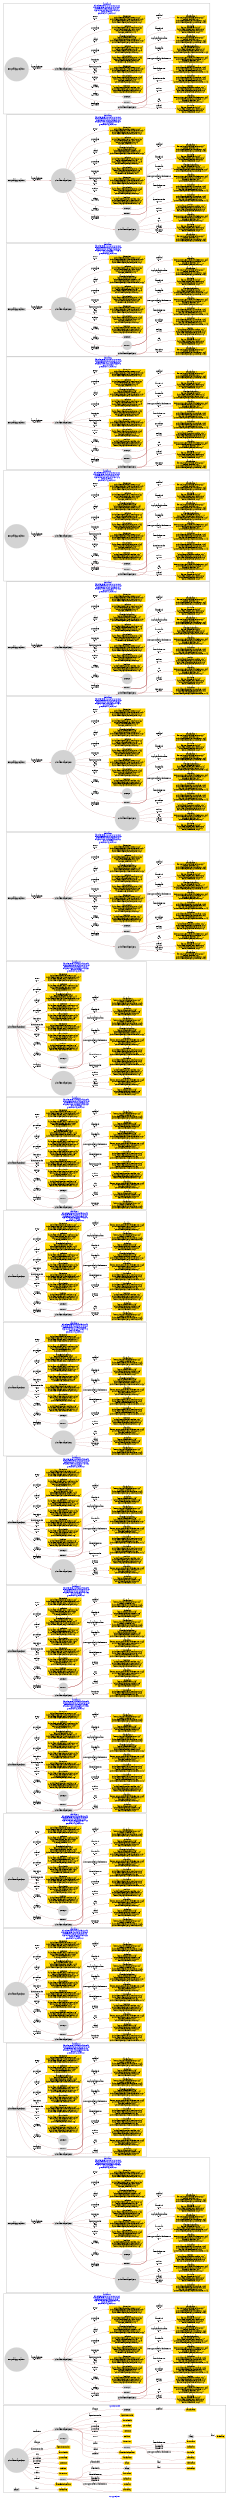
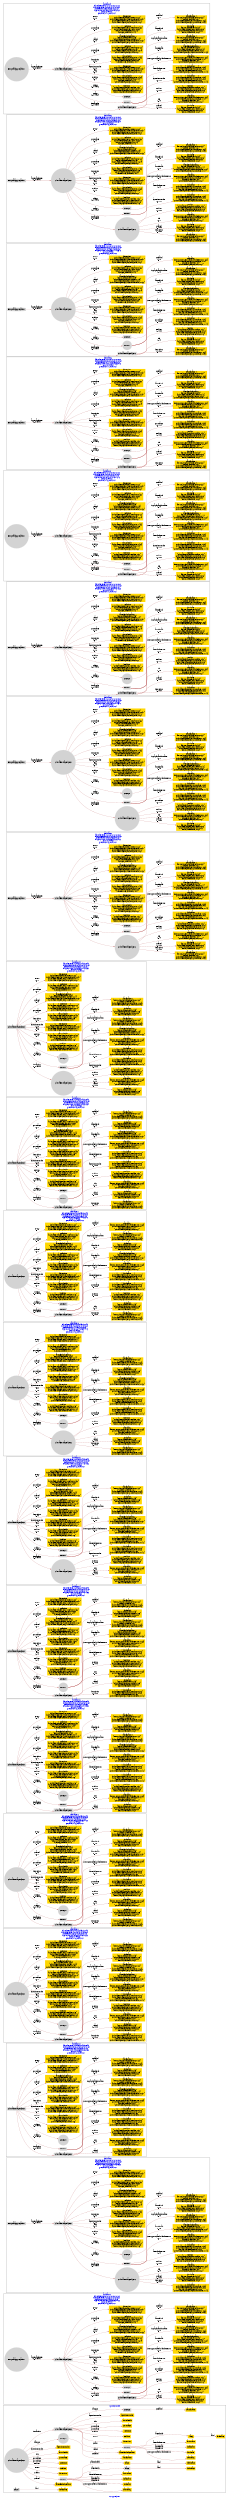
none -> (157, 2437)
(191, 2437) -> (191, 2437)
